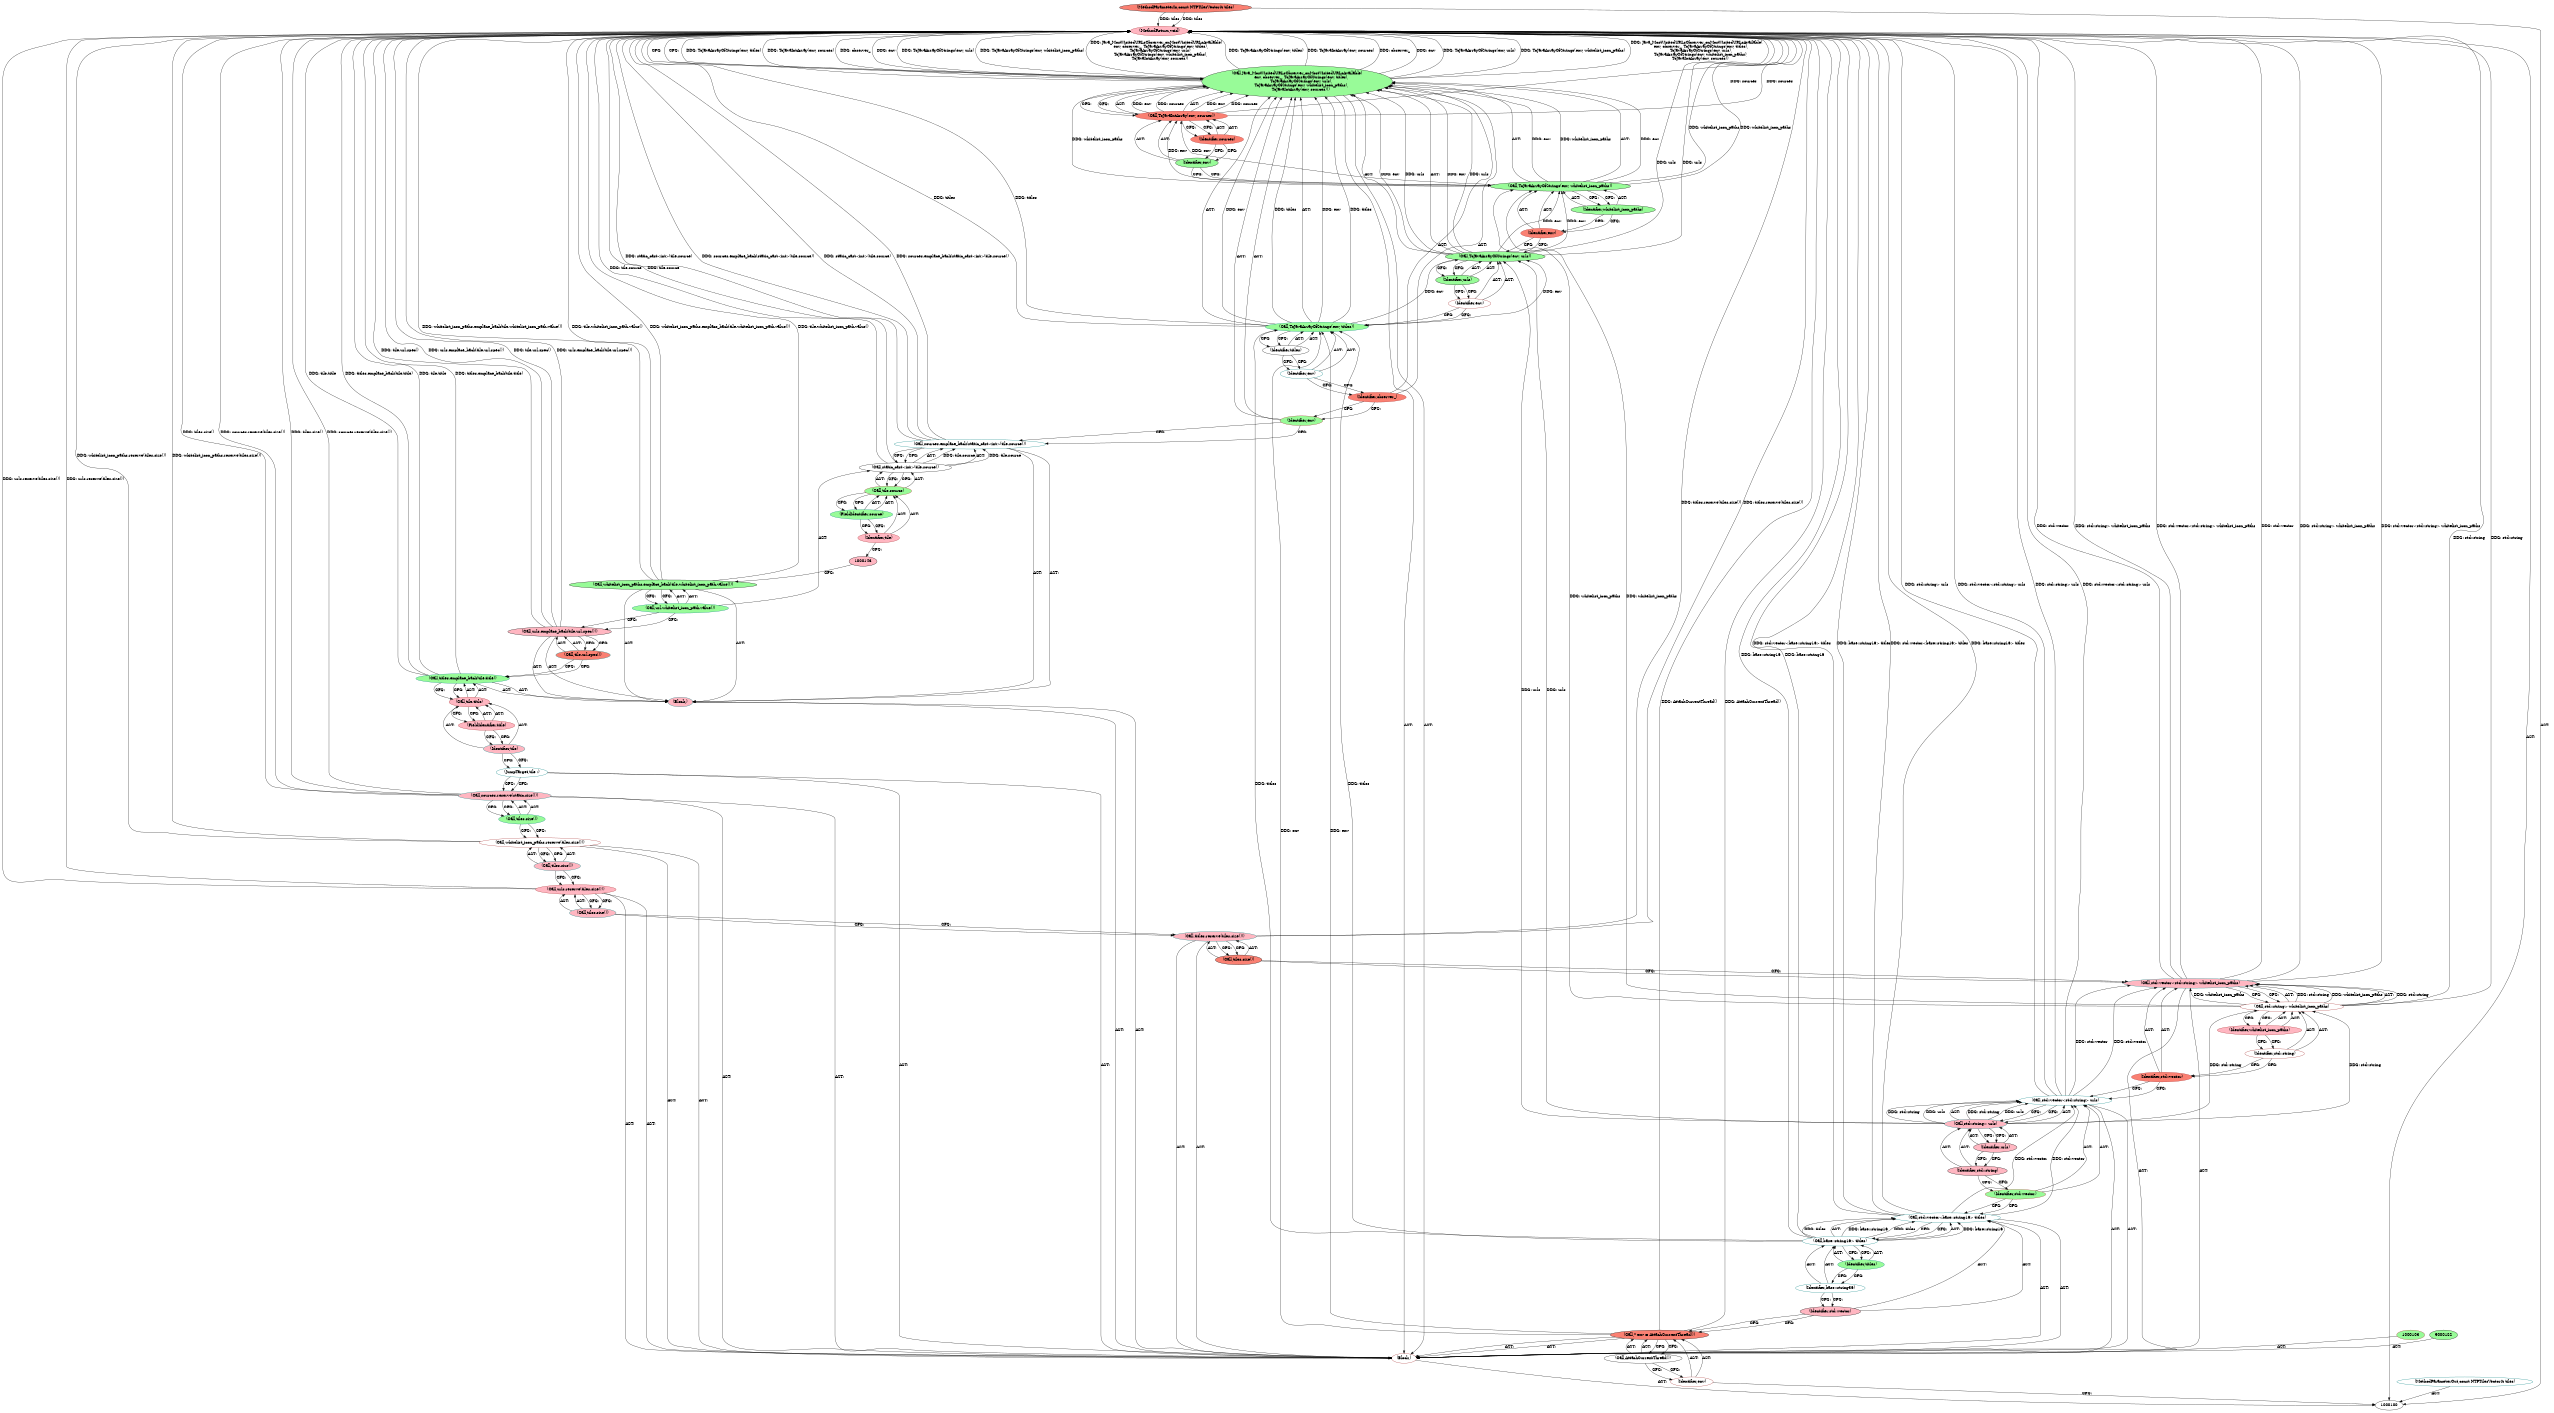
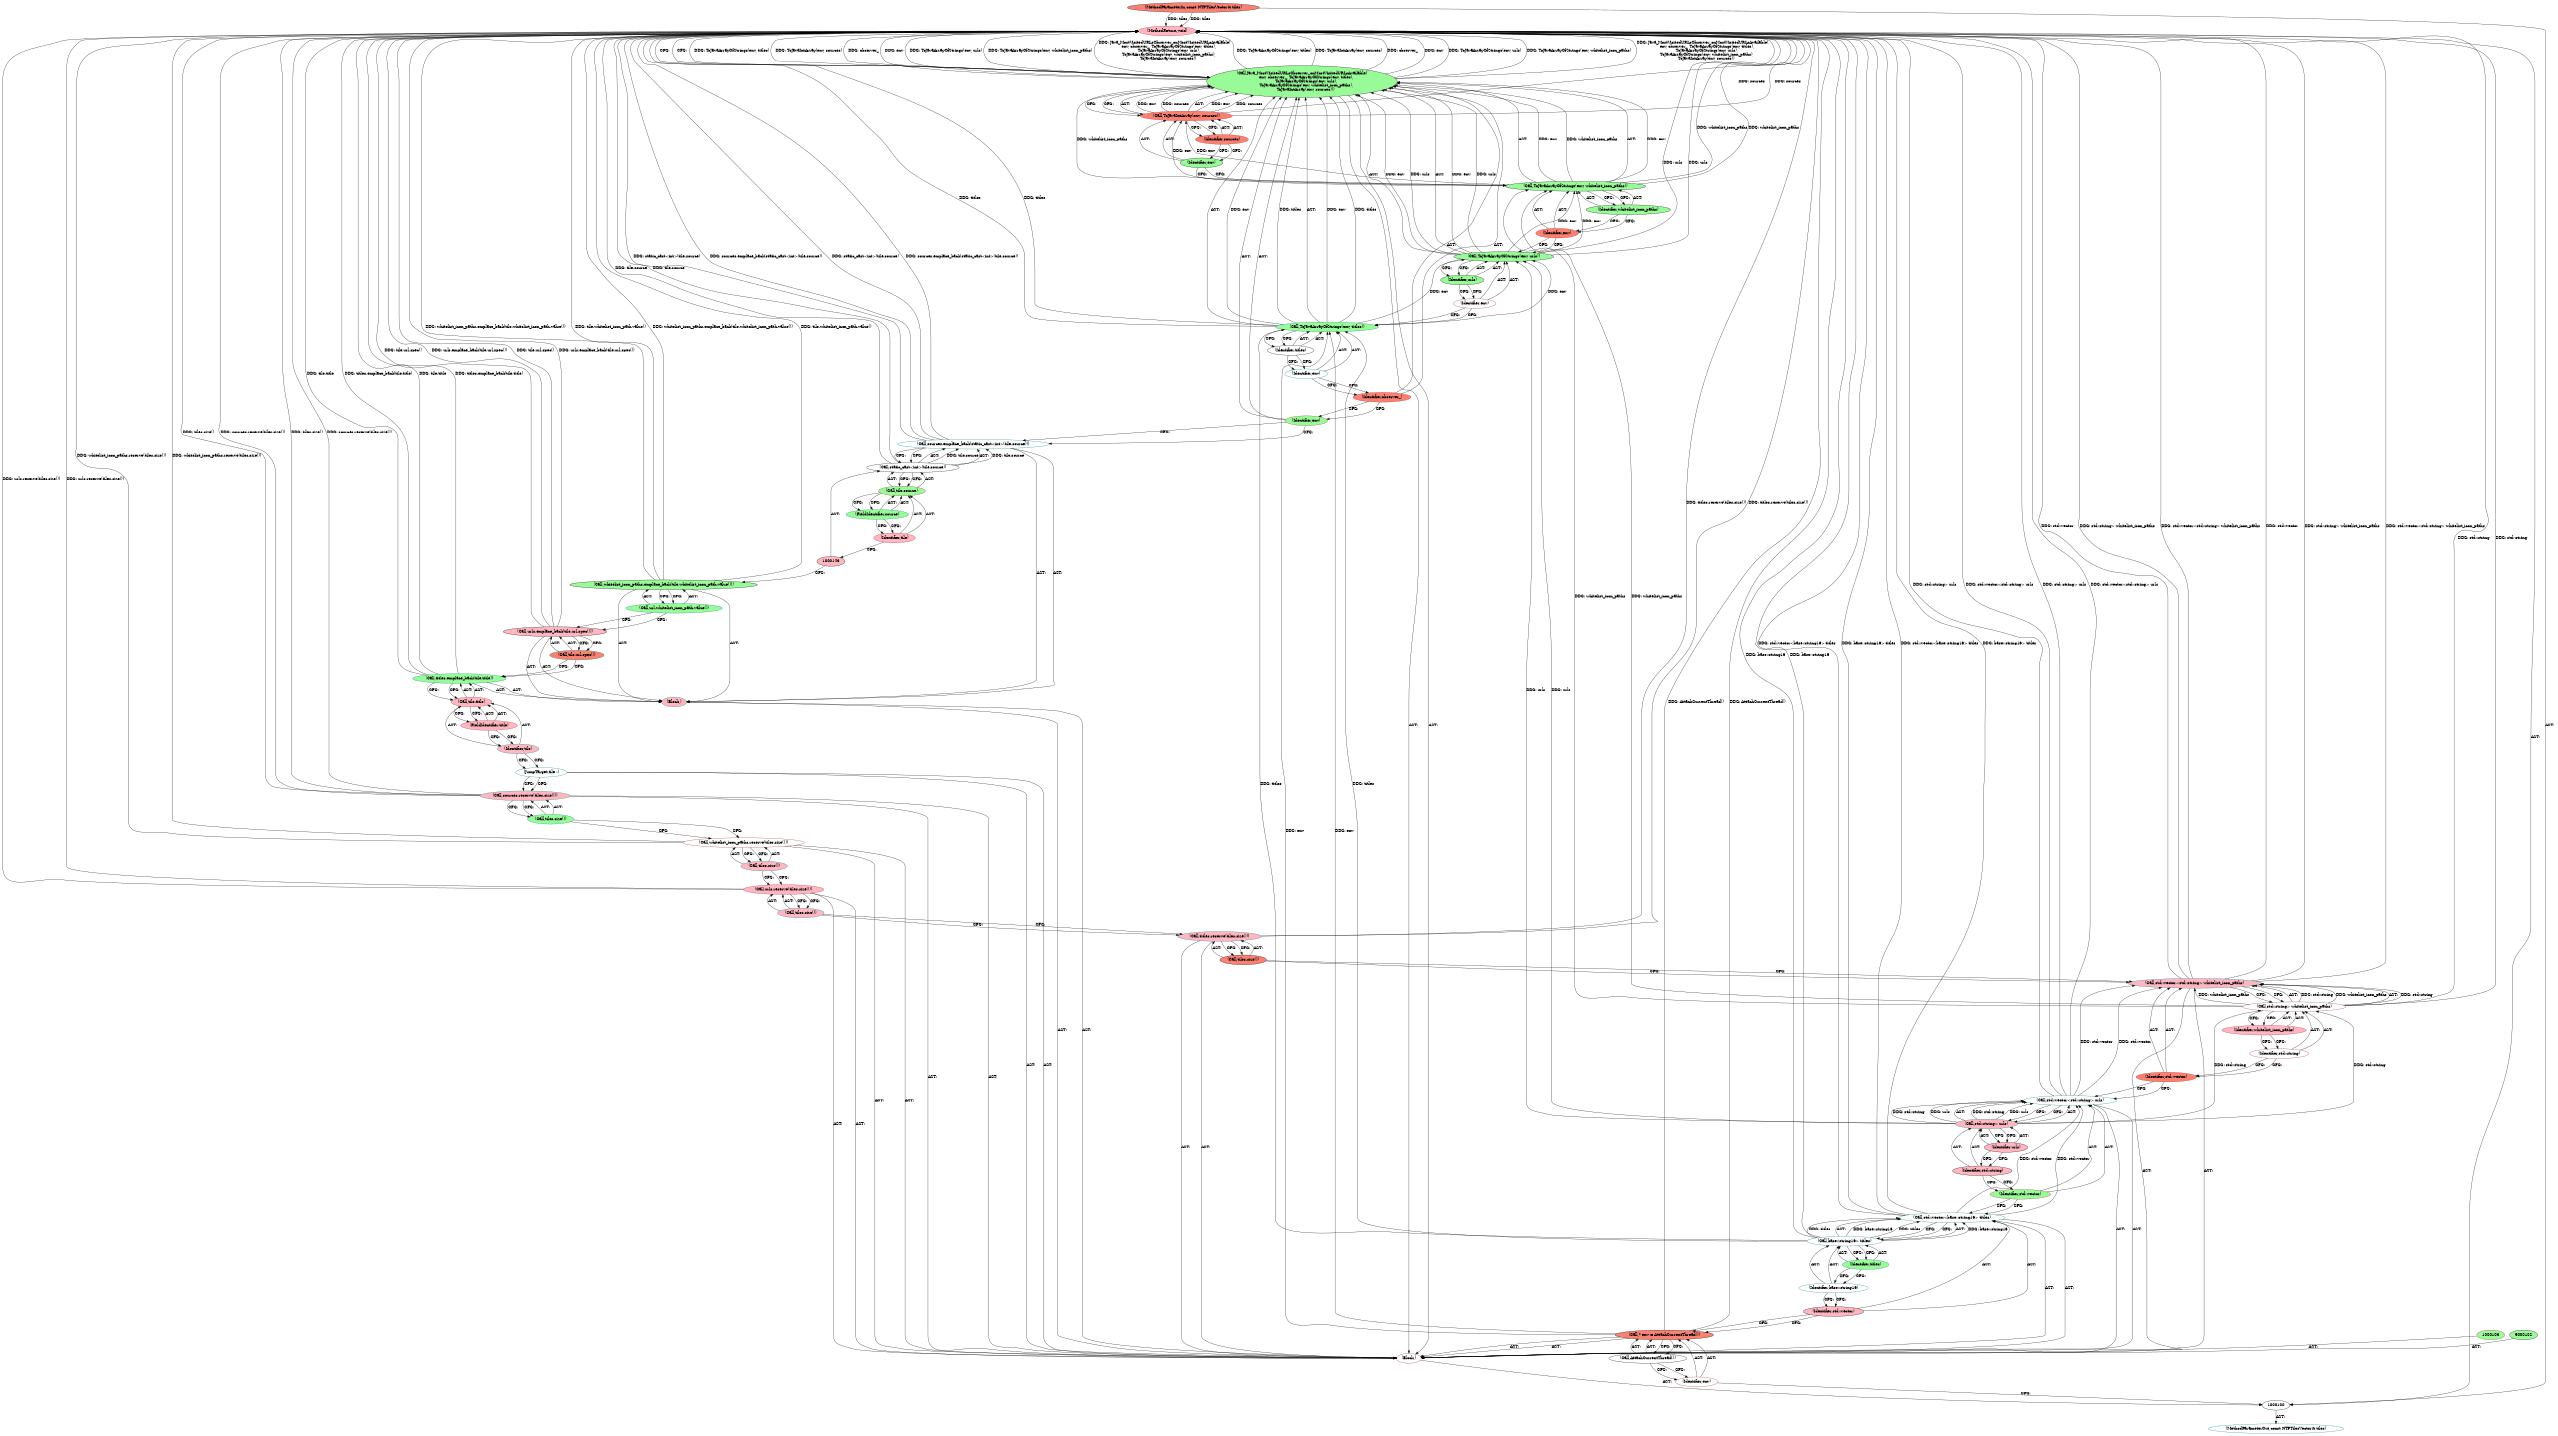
(819, 562) -> (831, 497)
(505, 796) -> (525, 796)
(1830, 1288) -> (1834, 1288)
(2426, 1394) -> (2276, 1416)
